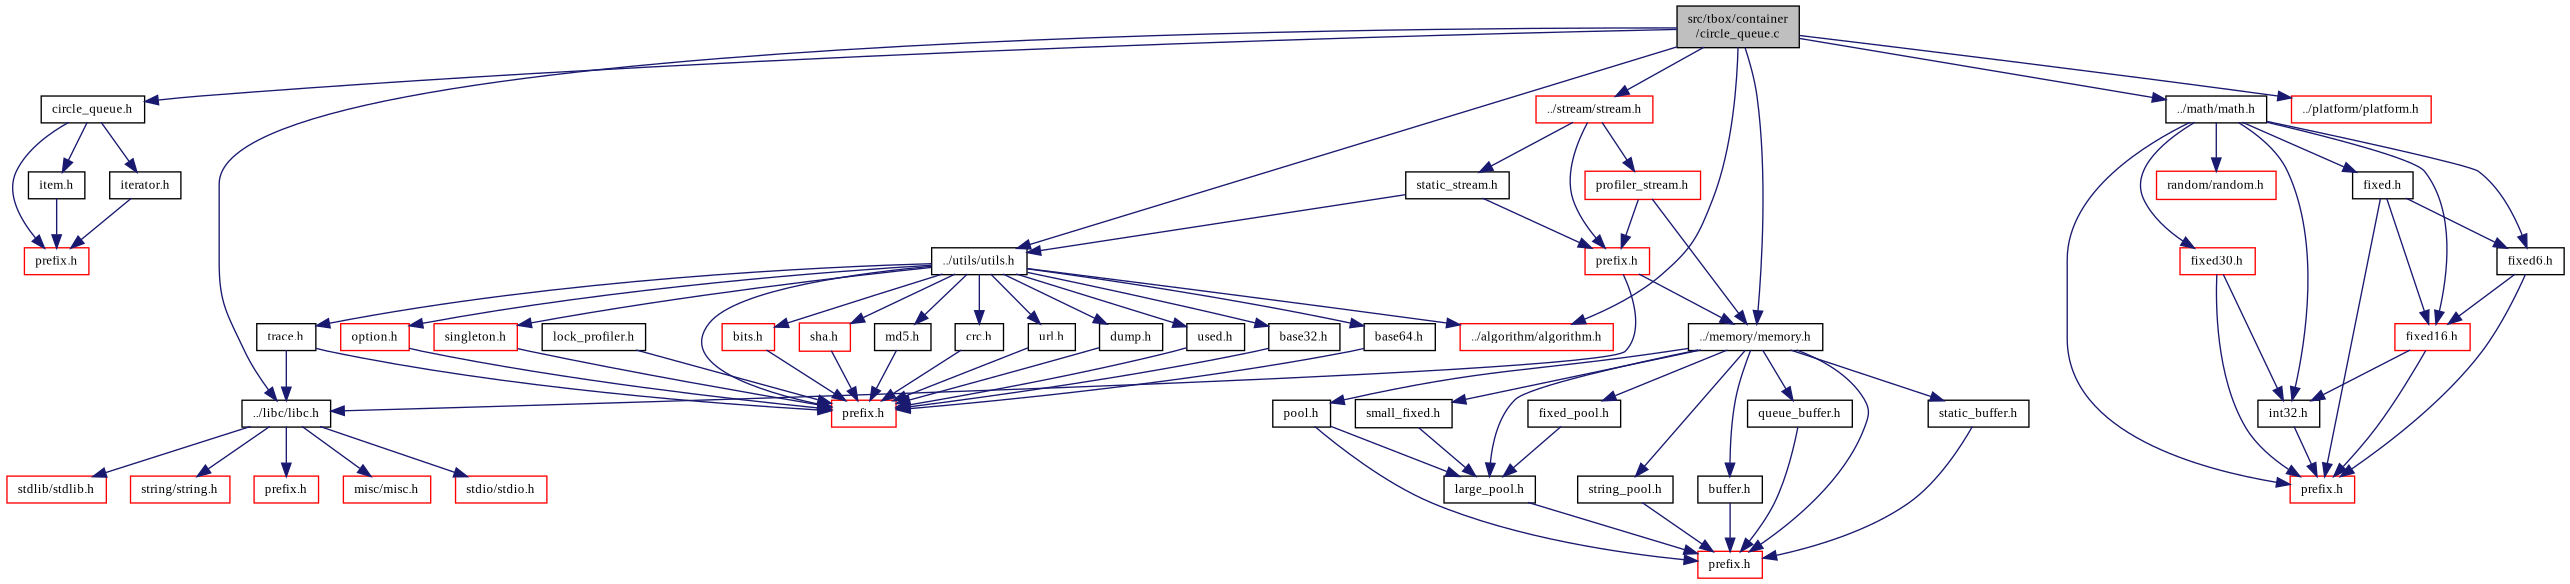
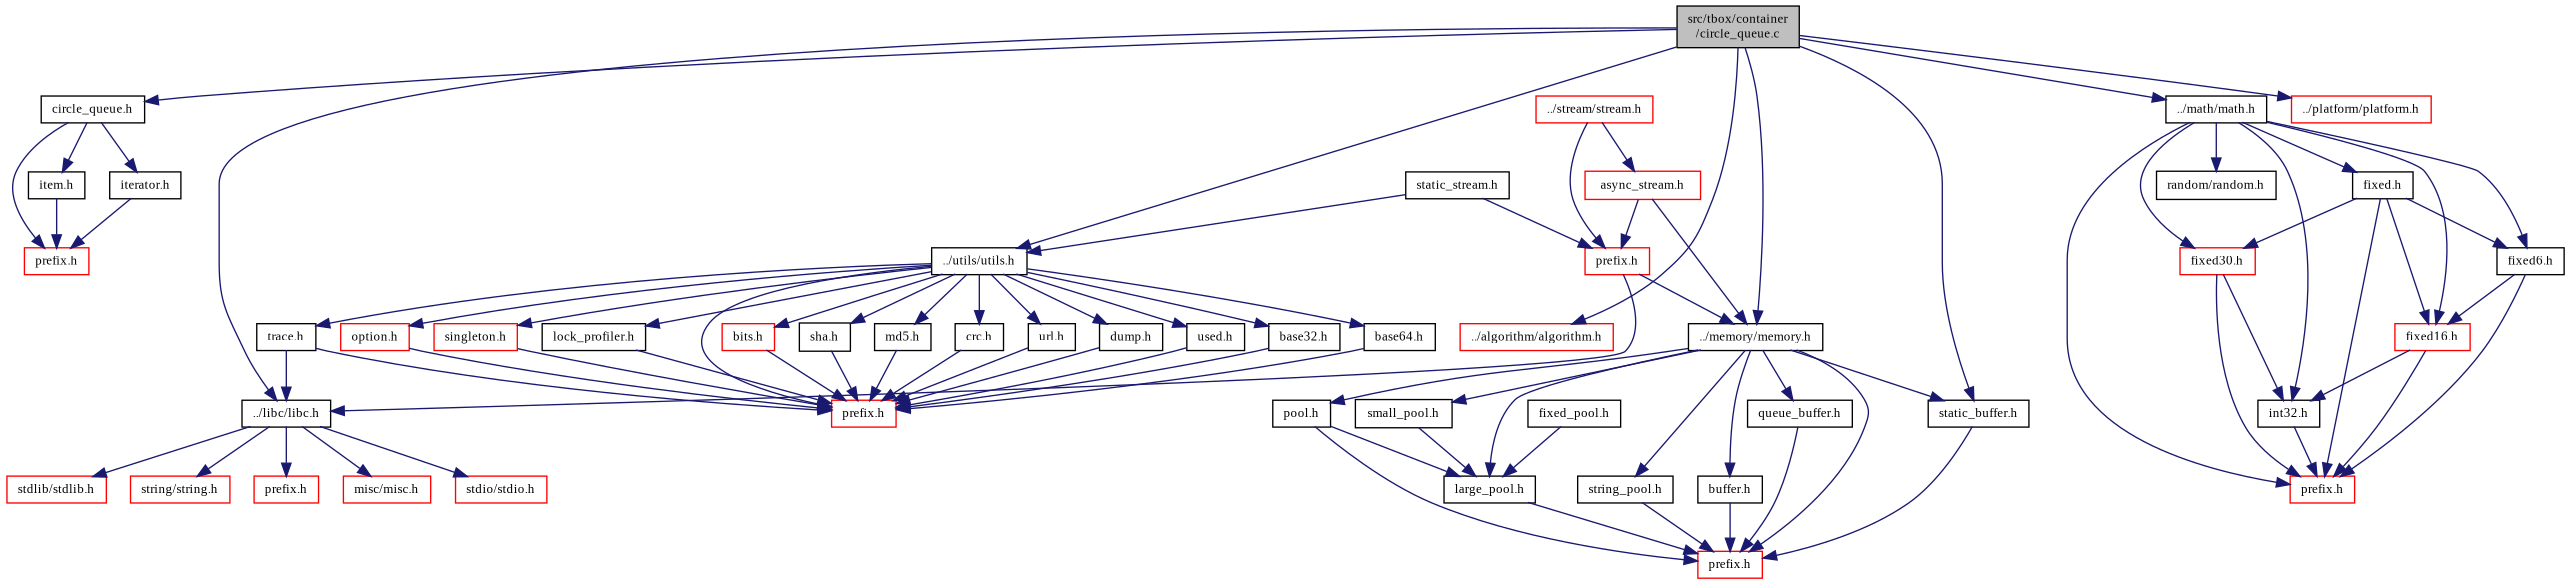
(1666, 69) -> (1942, 182)
(1532, 144) -> none
(1643, 185) -> (1643, 185)
(2216, 185) -> (2216, 185)
none -> (2312, 218)
(1279, 301) -> (795, 298)
(825, 337) -> (825, 337)
(1671, 373) -> none
(1404, 414) -> (1404, 414)
